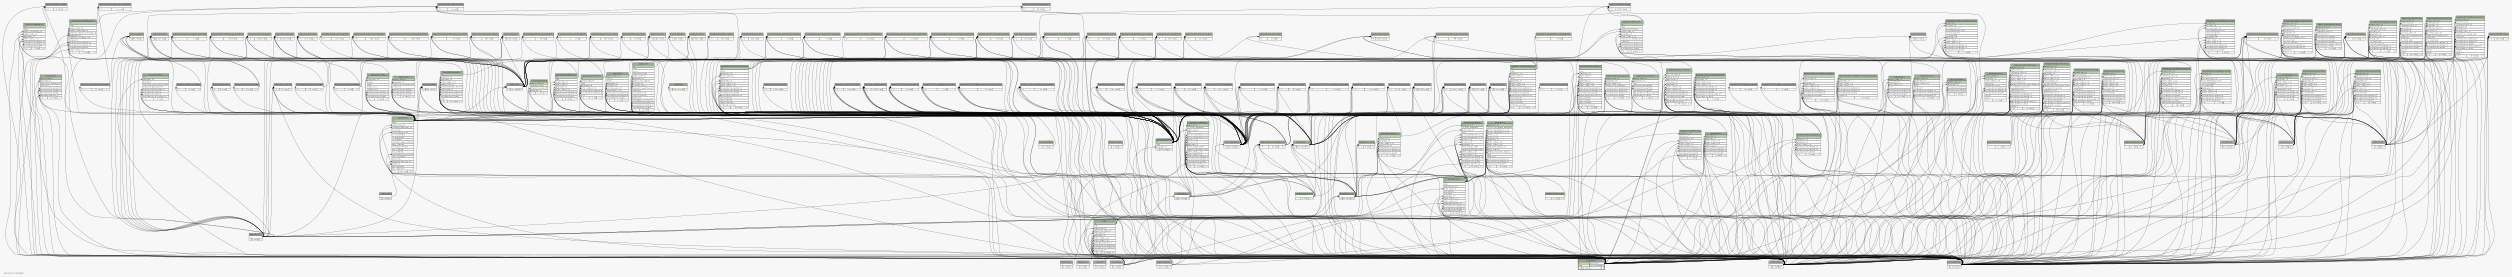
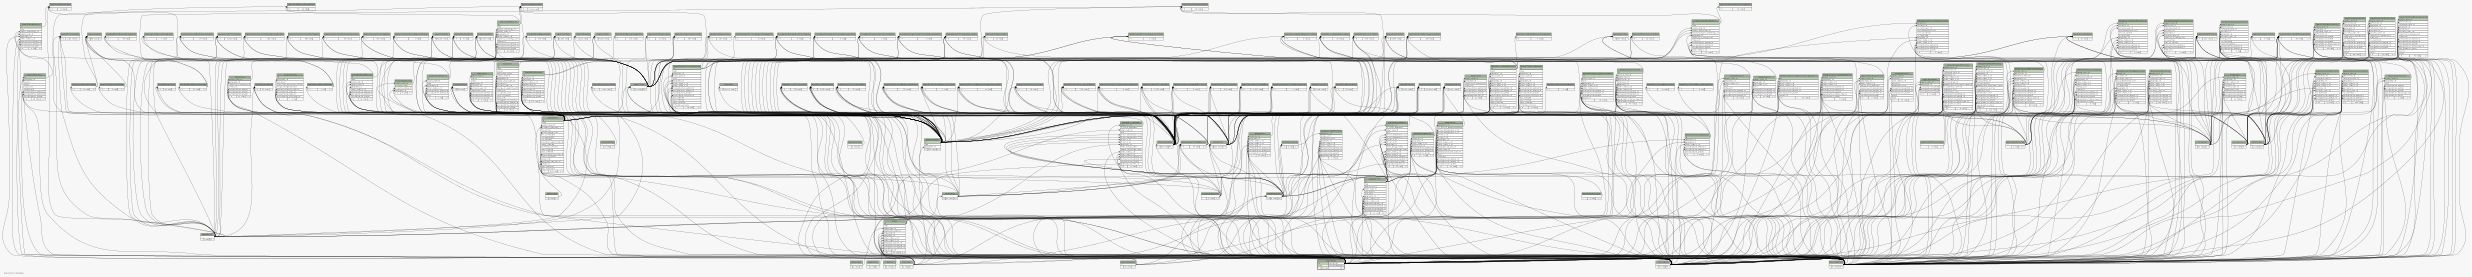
(95, 87) -> none
(1137, 221) -> none
